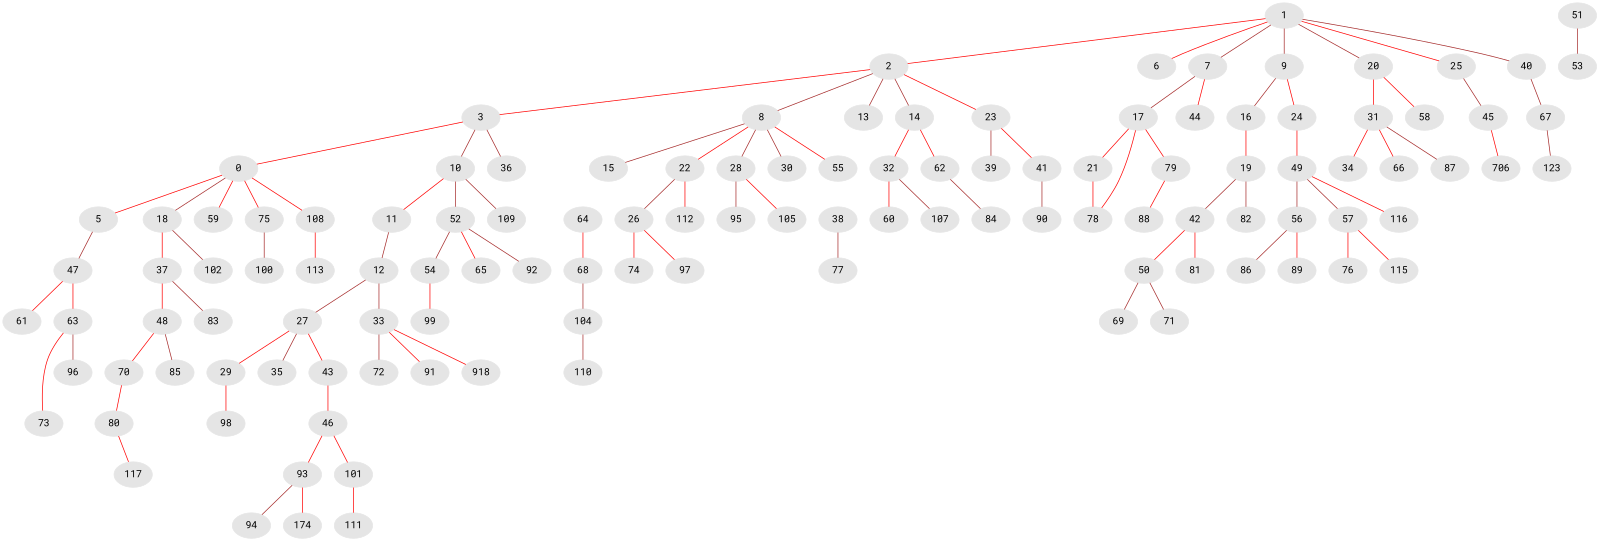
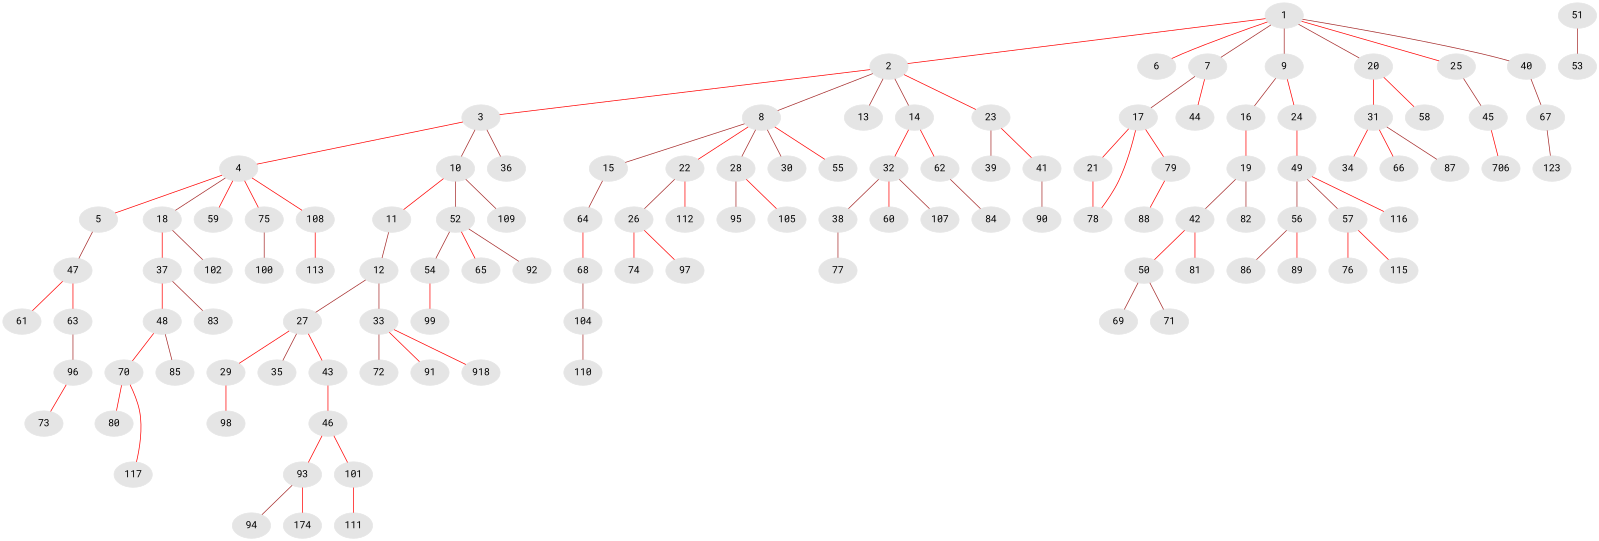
(239, 169) -> (239, 169)
none -> (596, 194)
none -> (864, 194)
(45, 369) -> (58, 398)
(124, 449) -> (141, 423)
